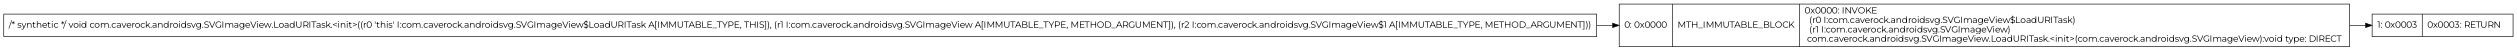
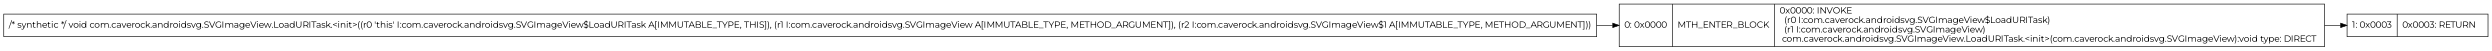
(1736, 25) -> (1724, 25)
